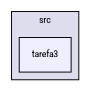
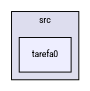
(45, 55) -> (45, 55)
